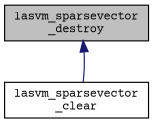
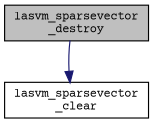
(84, 67) -> (69, 56)
